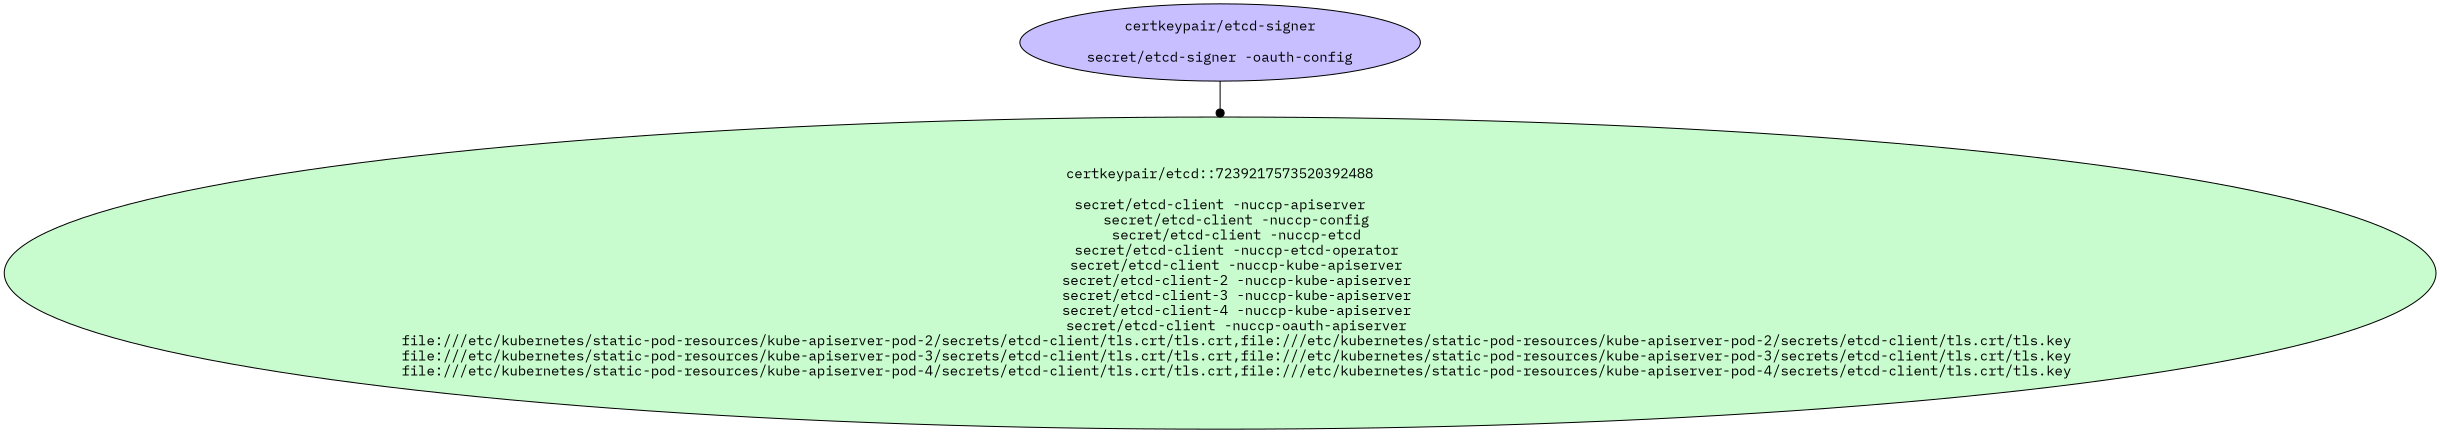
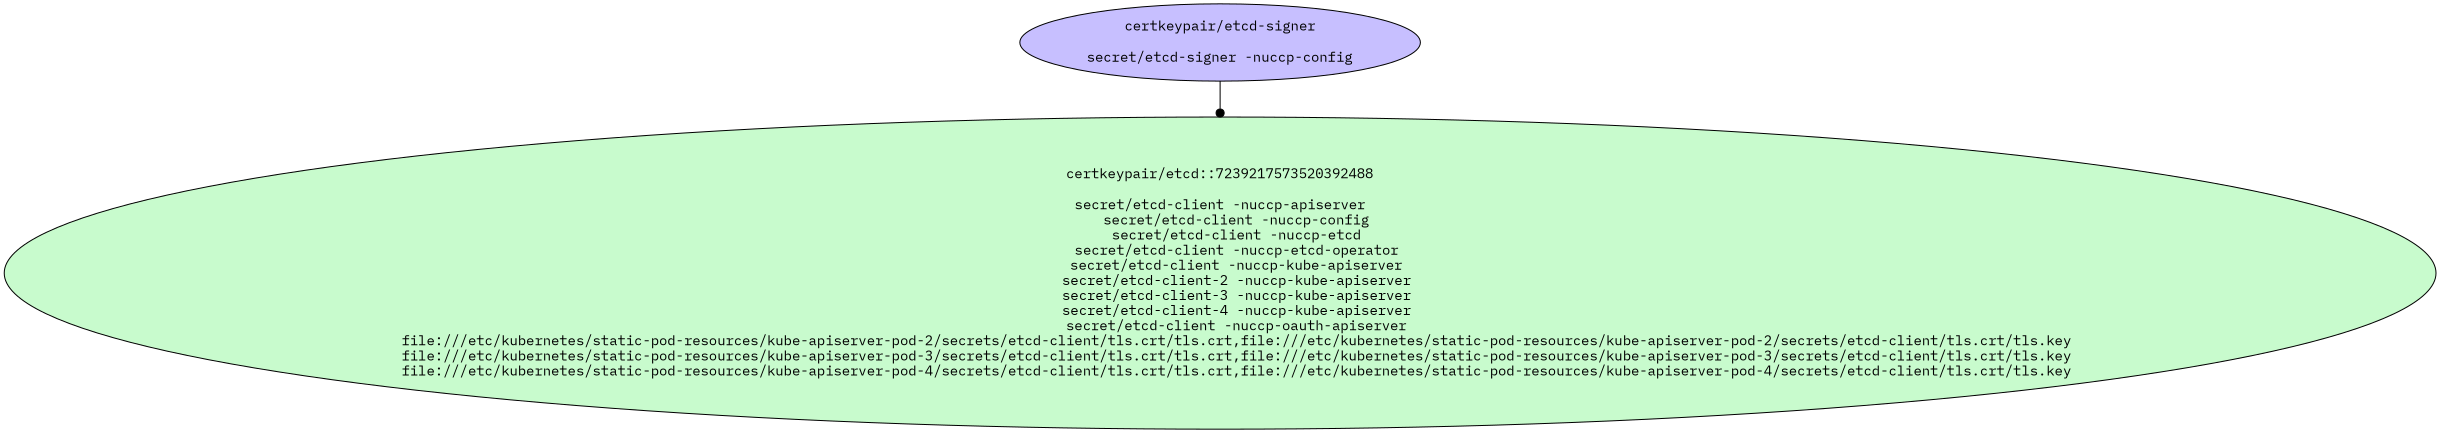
(1220, 42) -> (1220, 42)
